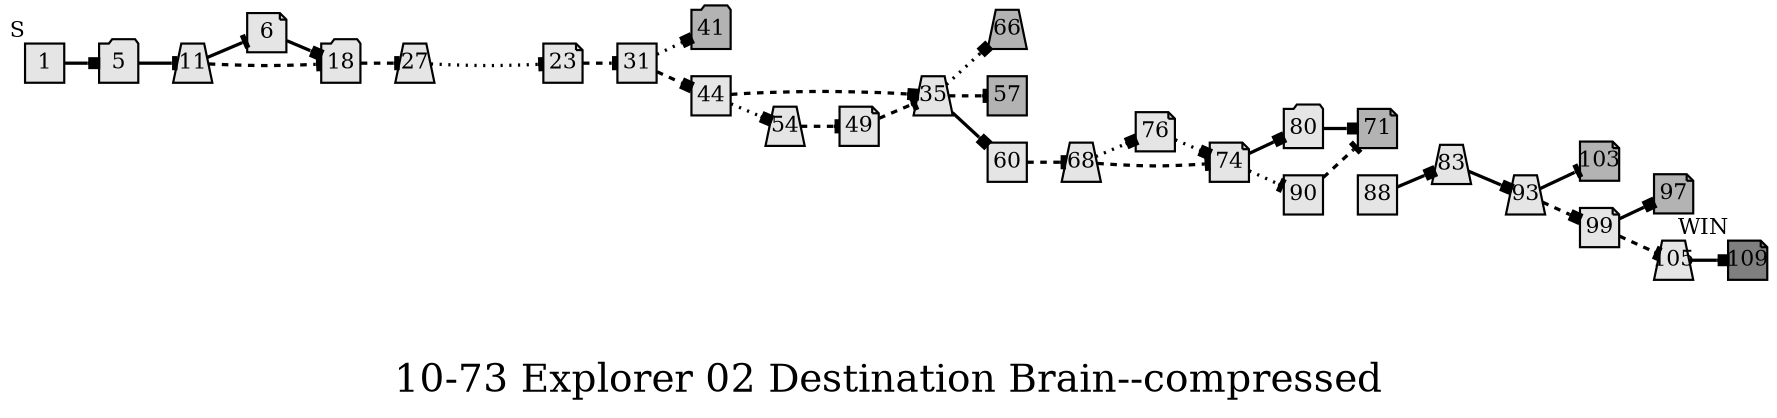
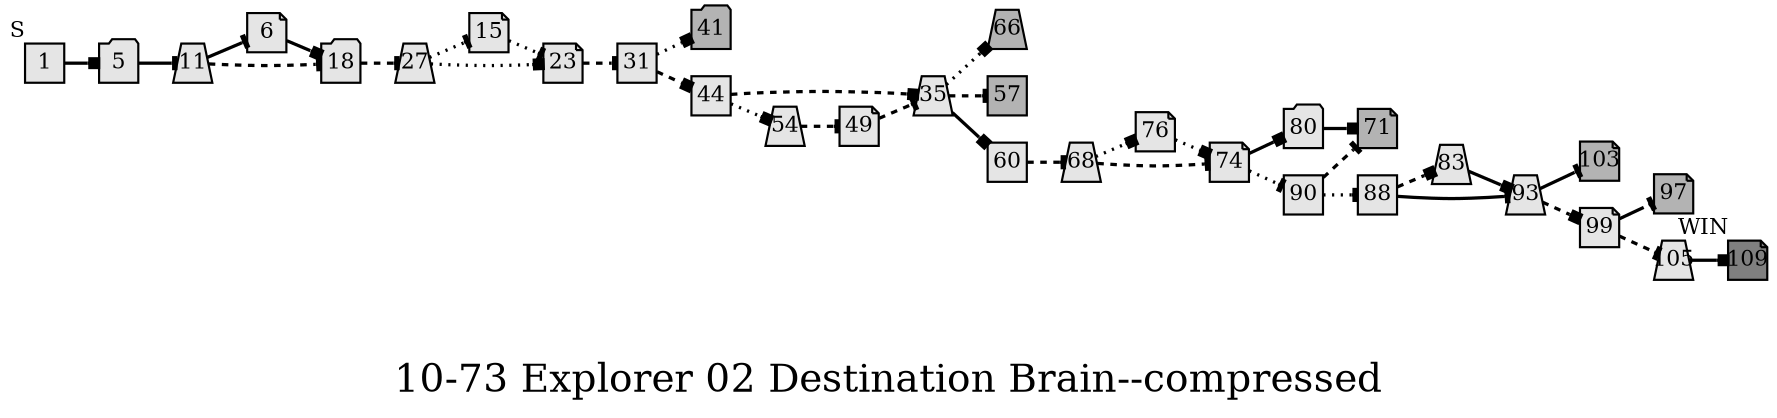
none -> (489, 33)
(484, 66) -> (484, 66)
(1411, 181) -> (1411, 181)
none -> (1338, 195)
none -> (1451, 199)
(1632, 213) -> (1632, 213)
